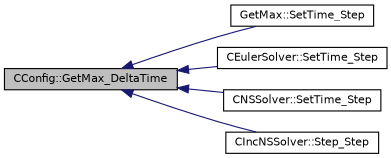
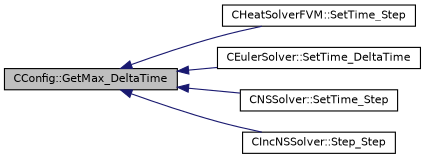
(302, 16) -> (319, 16)
(302, 58) -> (319, 58)
